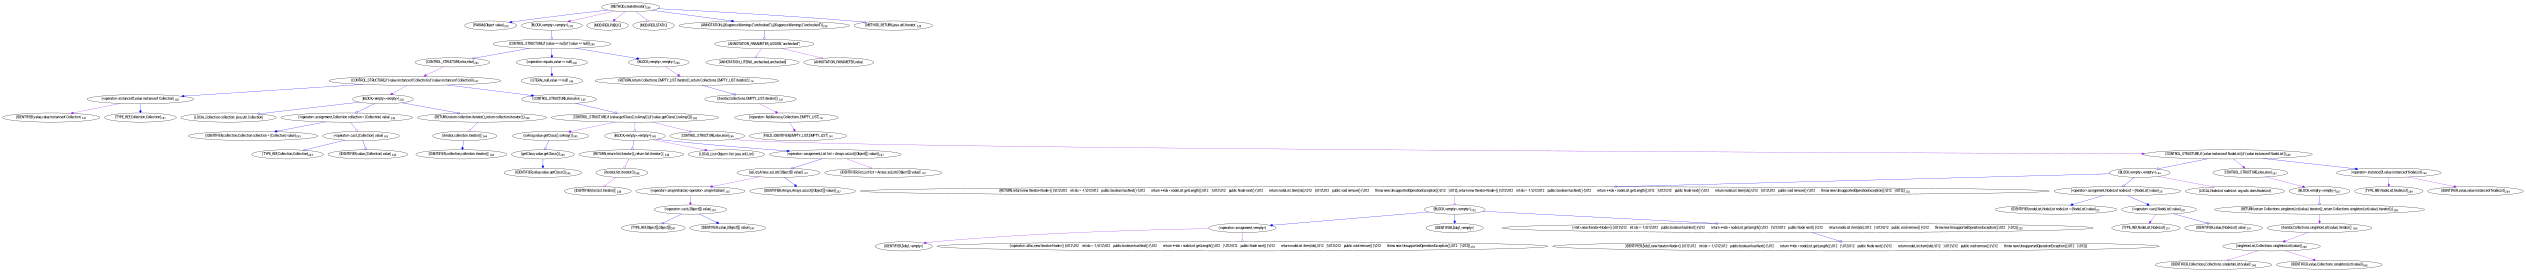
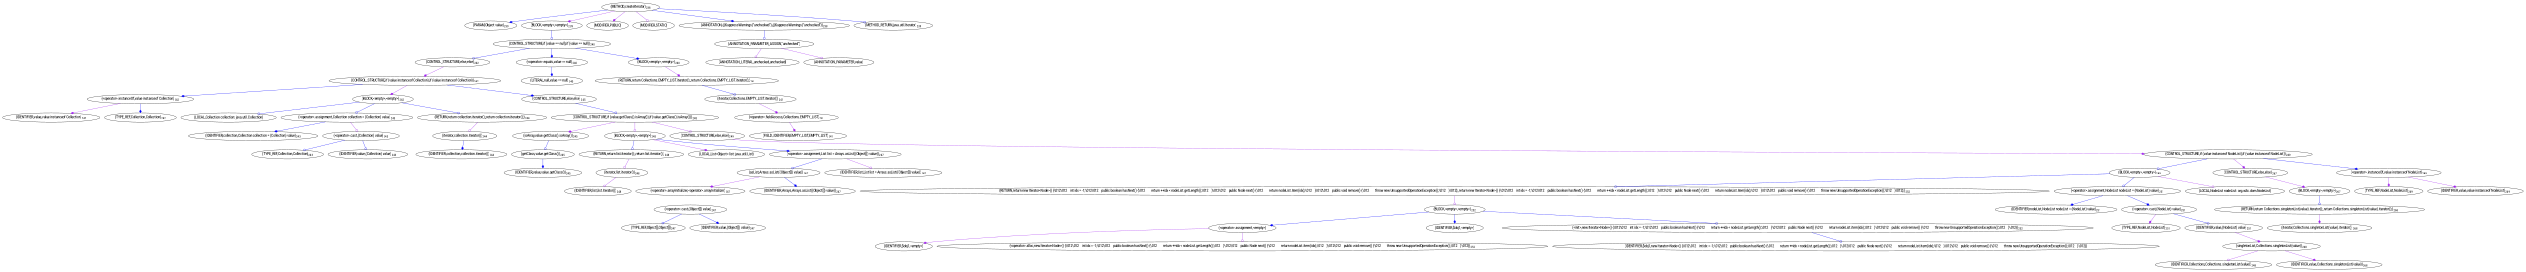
(690, 199) -> none
(2297, 237) -> (2246, 237)
